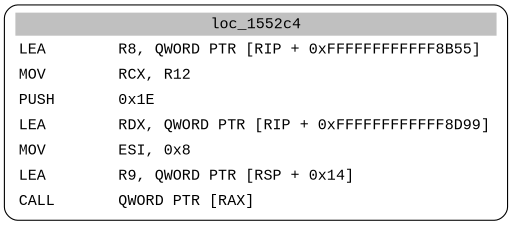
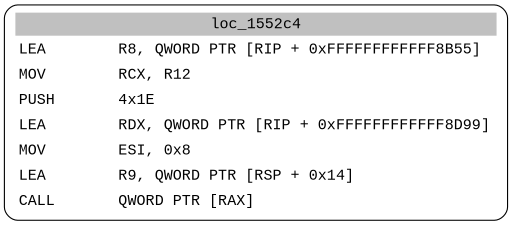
(87, 99) -> (87, 99)
